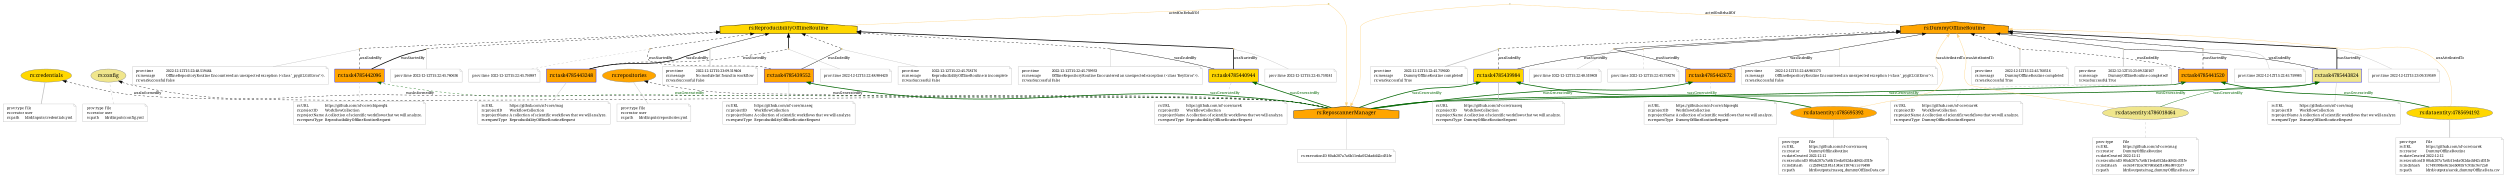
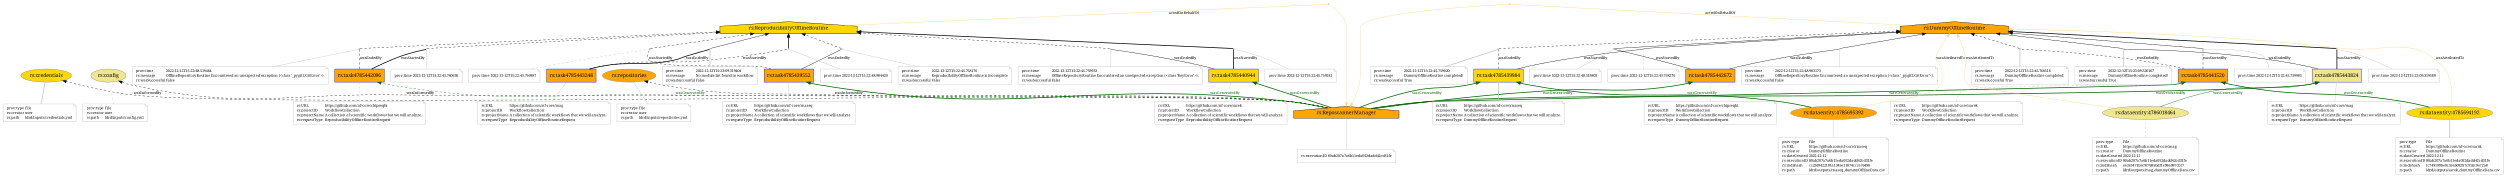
(848, 93) -> (849, 93)
